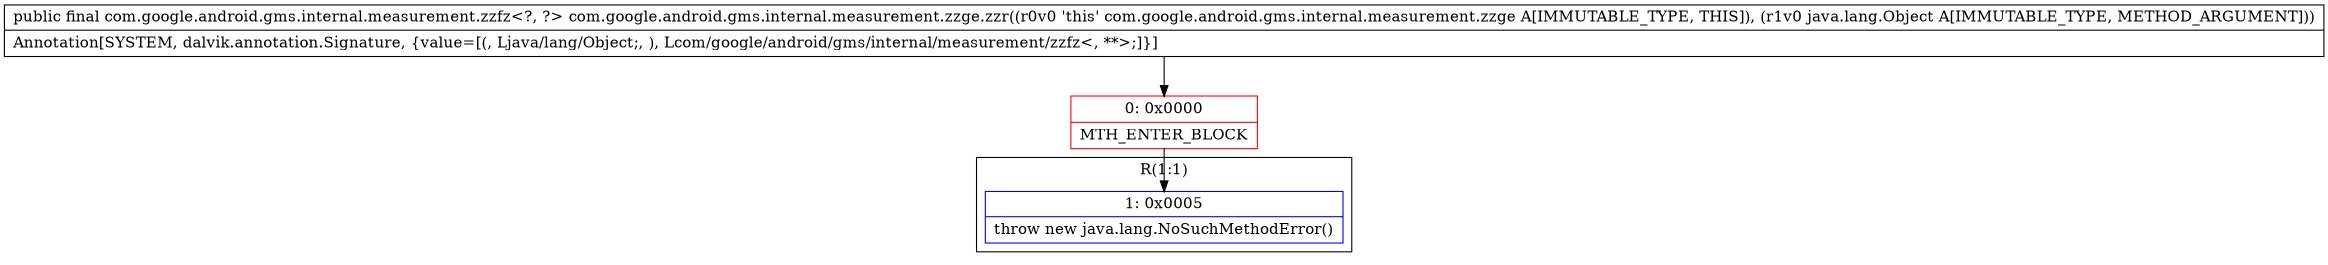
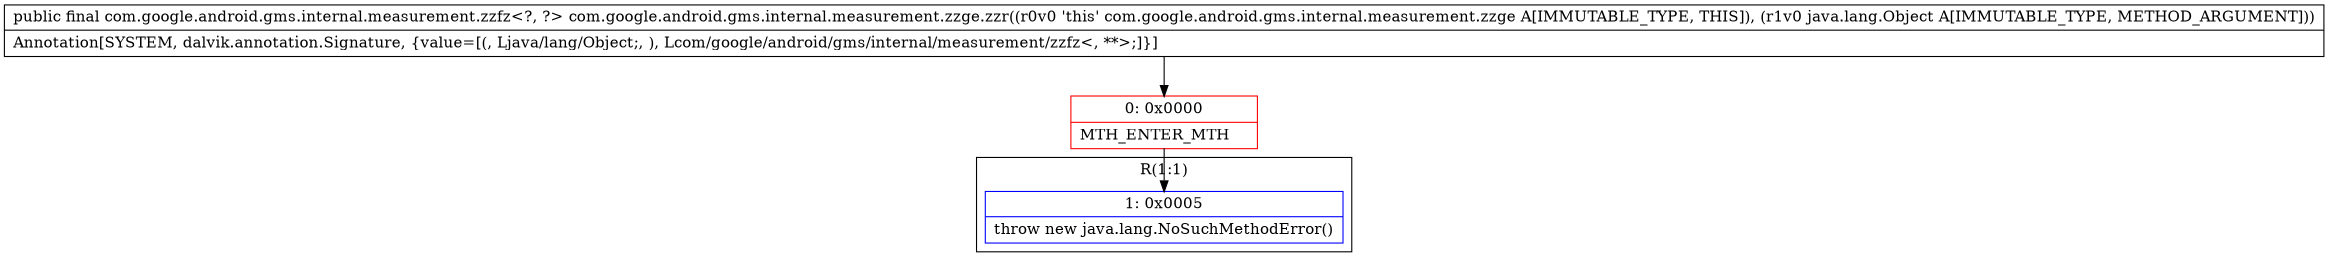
(1164, 135) -> (1155, 135)
